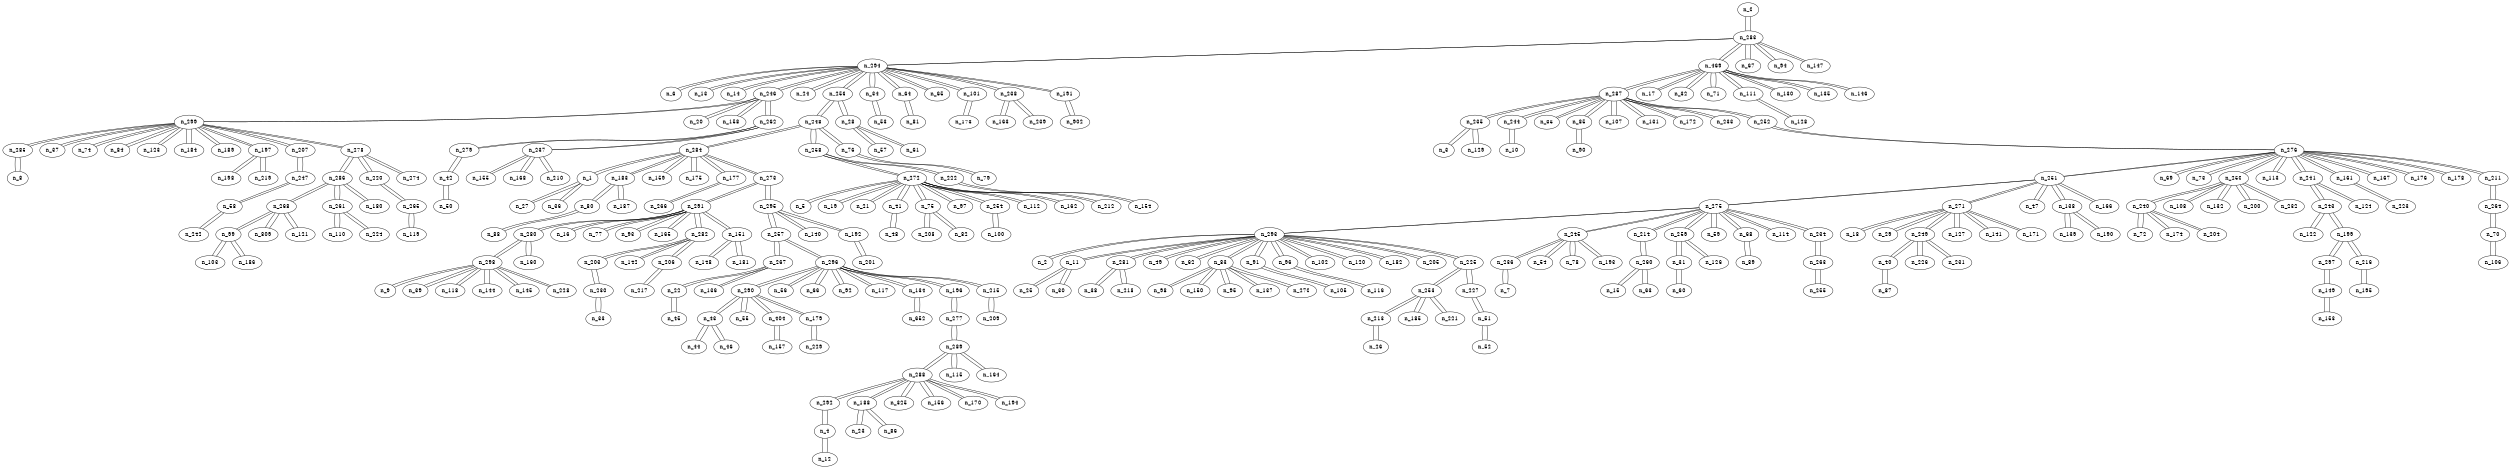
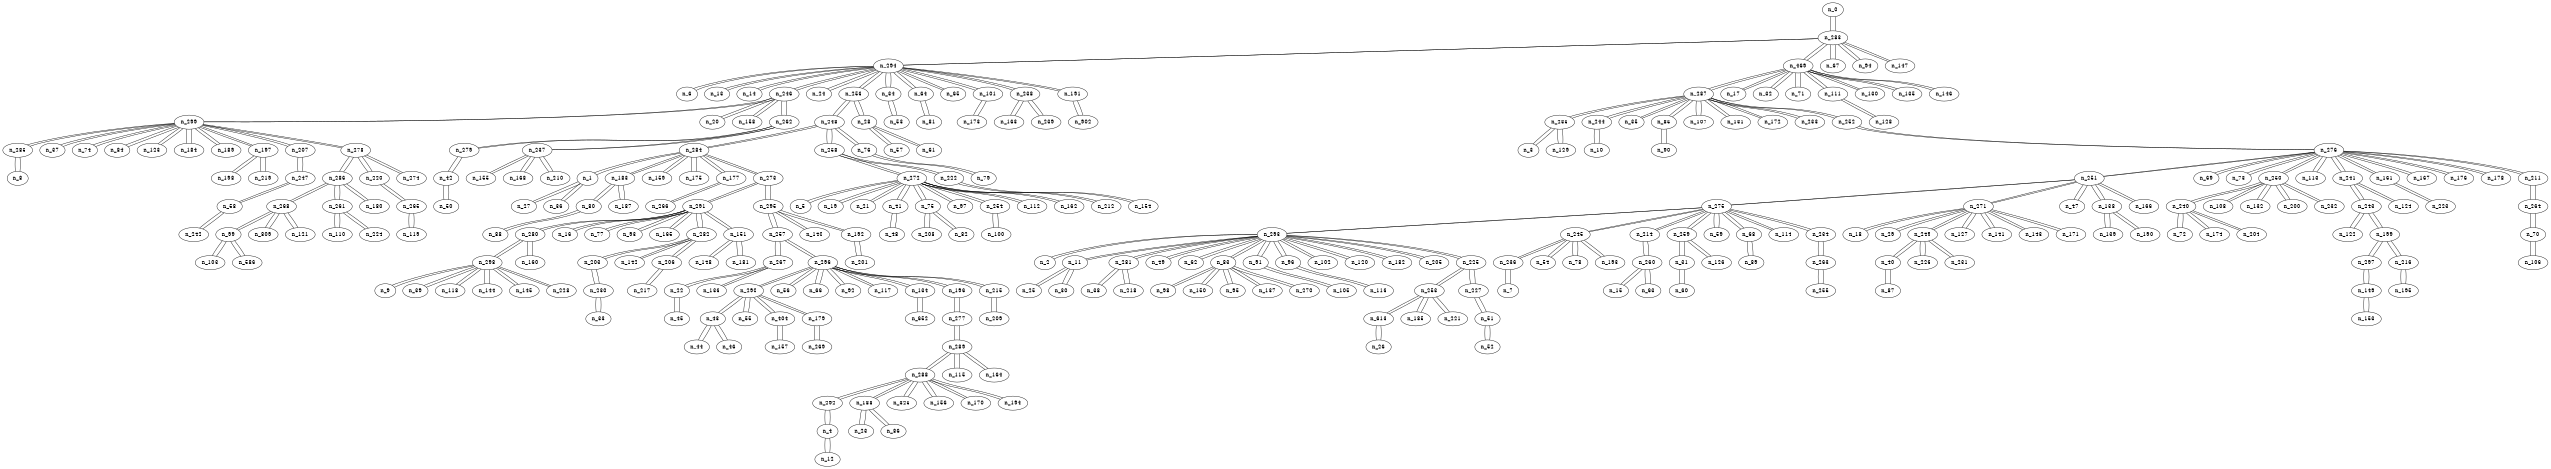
none -> (2034, 235)
(247, 263) -> (247, 263)
(1376, 319) -> (1379, 319)
(814, 347) -> (817, 347)
